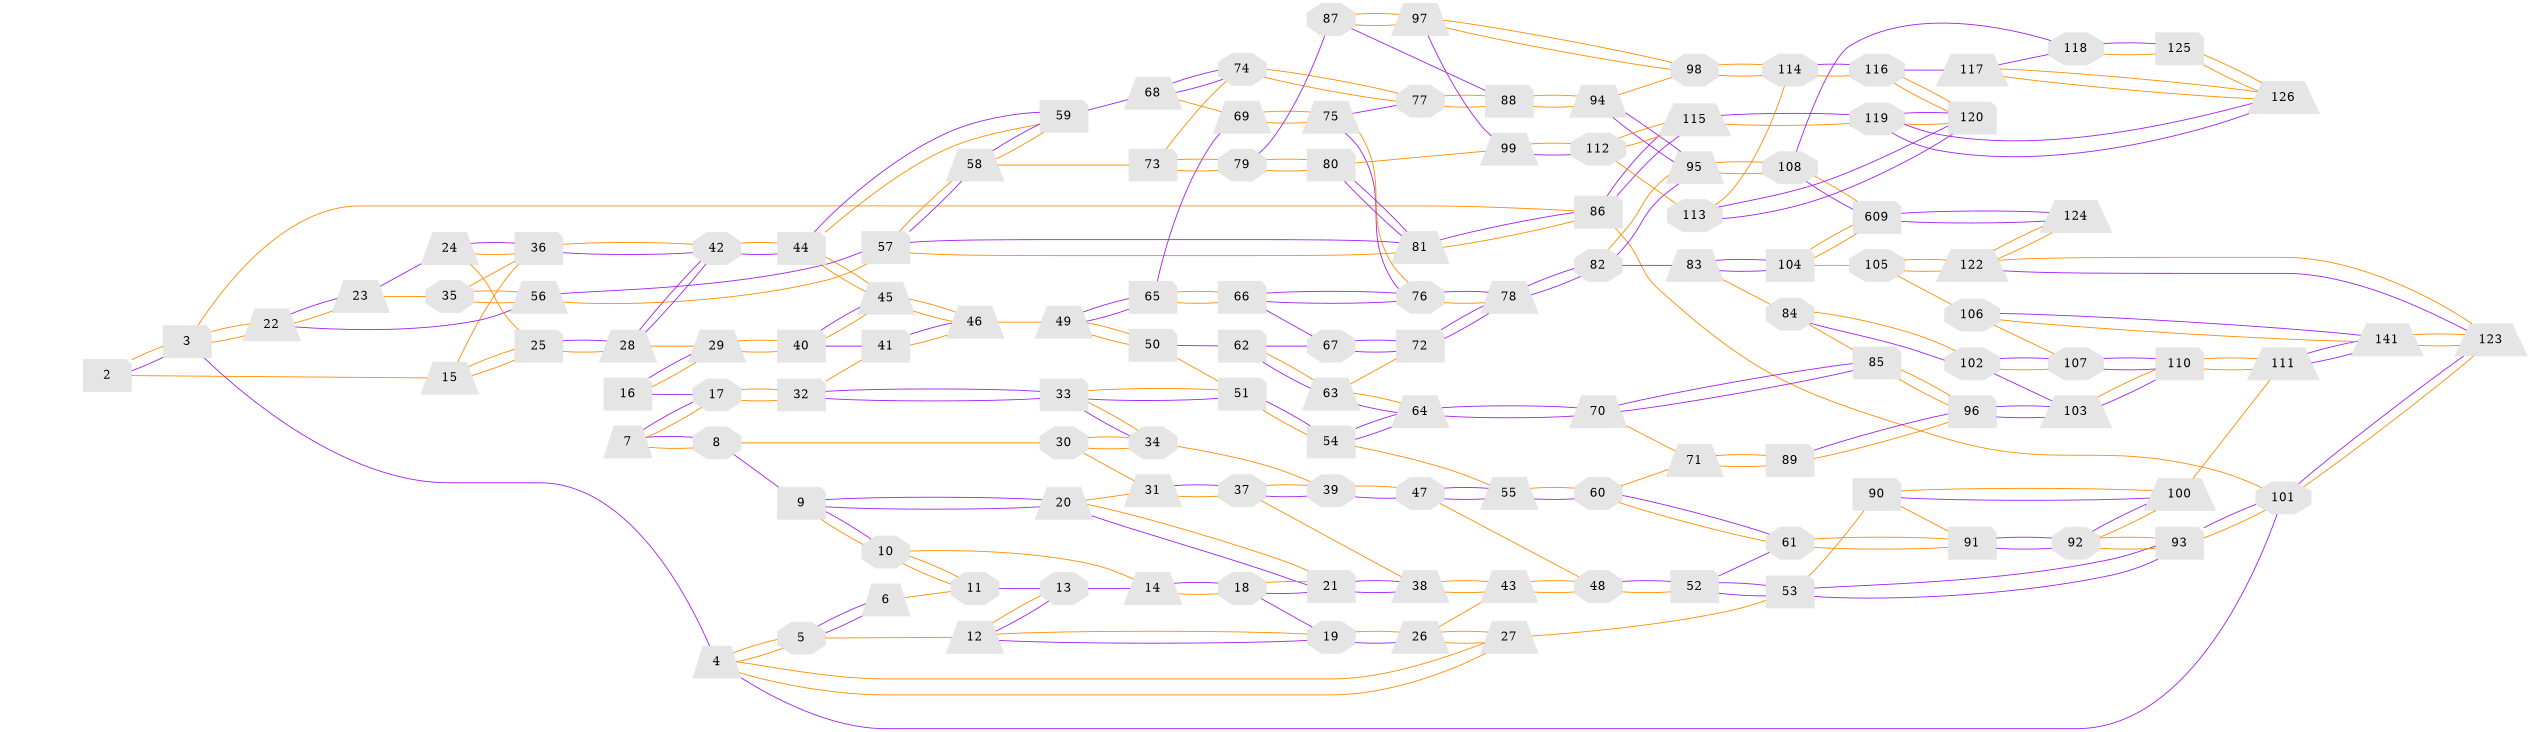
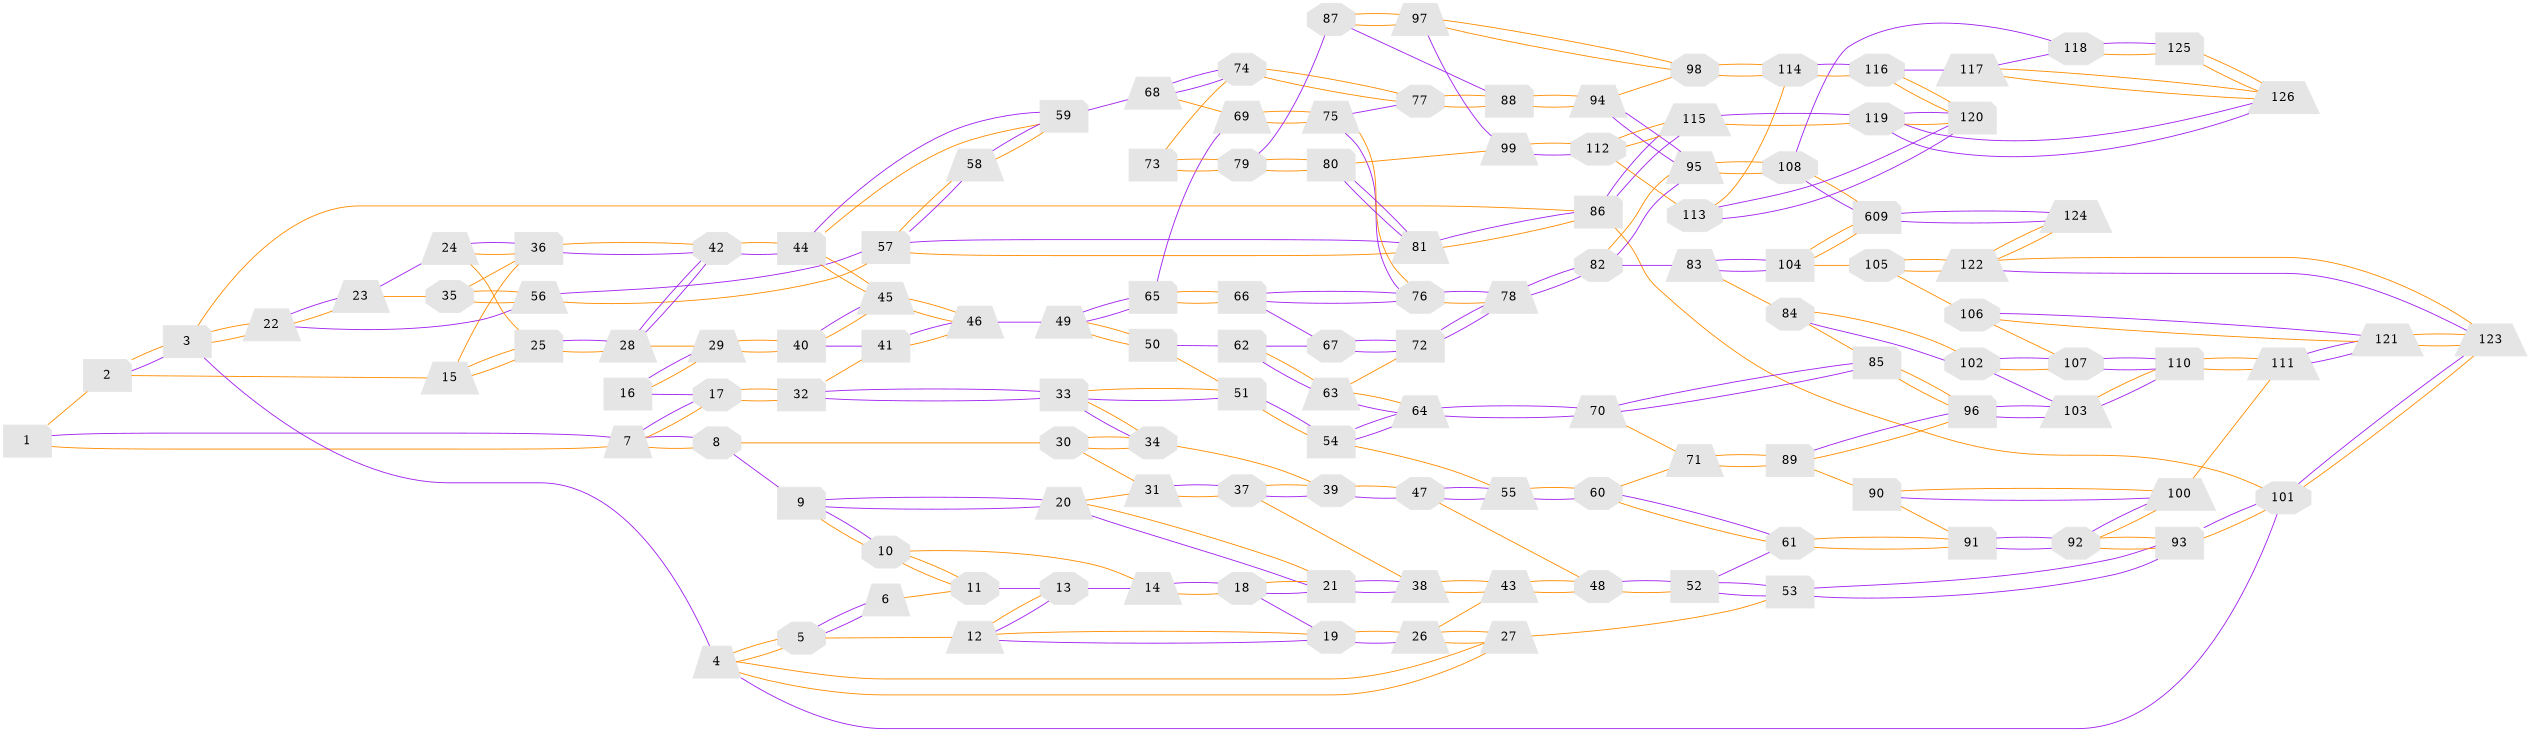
(1063, 165) -> none
(1020, 322) -> (1020, 322)
(2387, 340) -> (2387, 340)
none -> (28, 441)
(1829, 554) -> (1834, 477)
